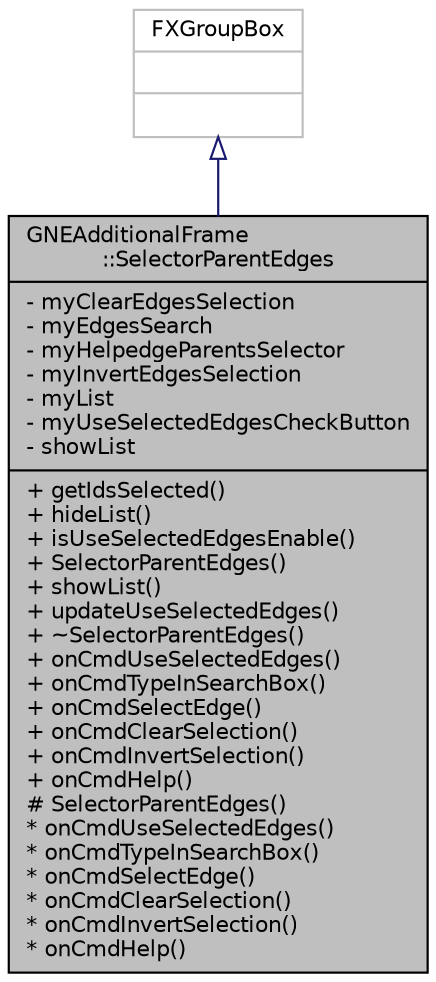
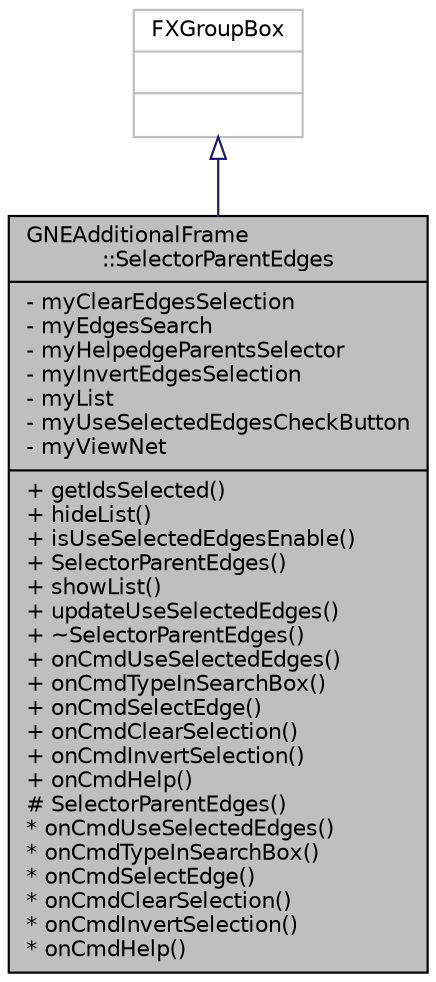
(81, 447) -> (96, 447)
